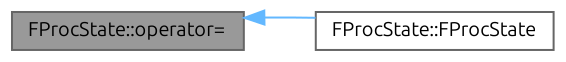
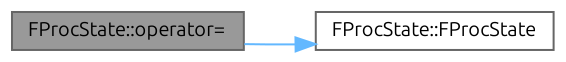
(290, 18) -> (270, 44)
